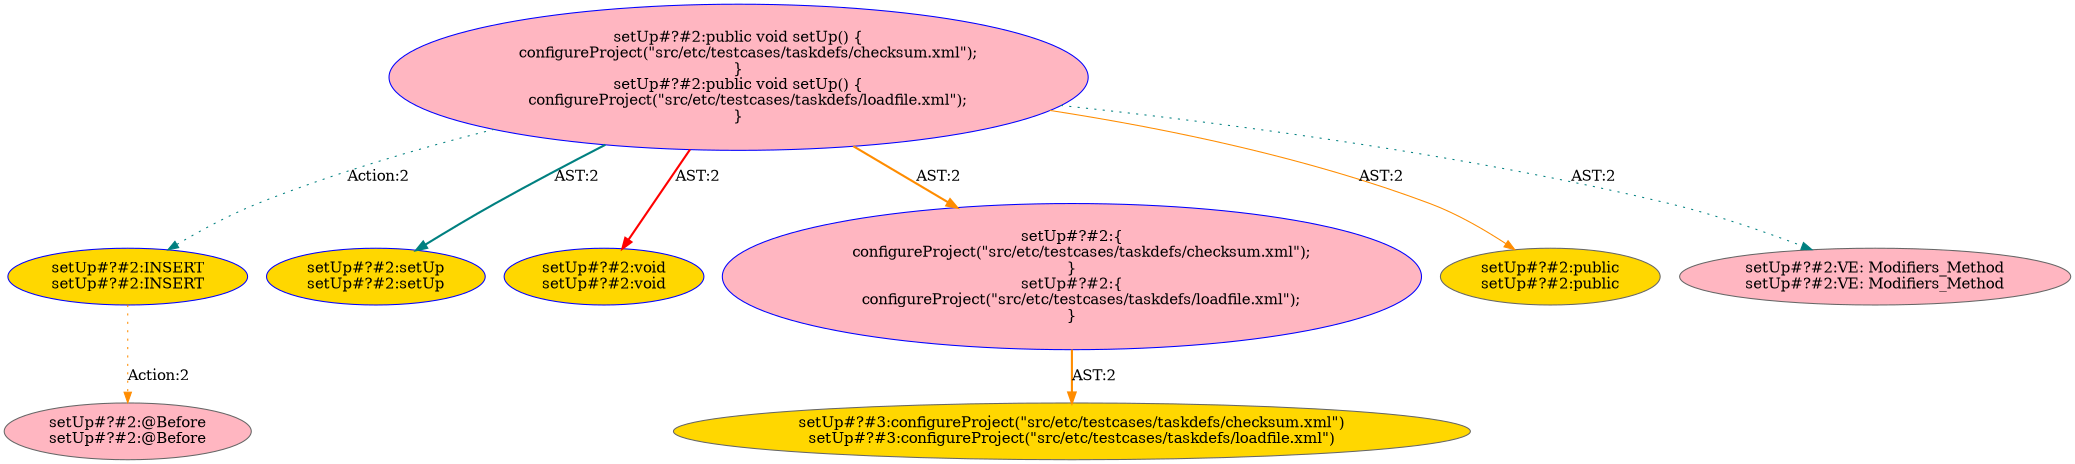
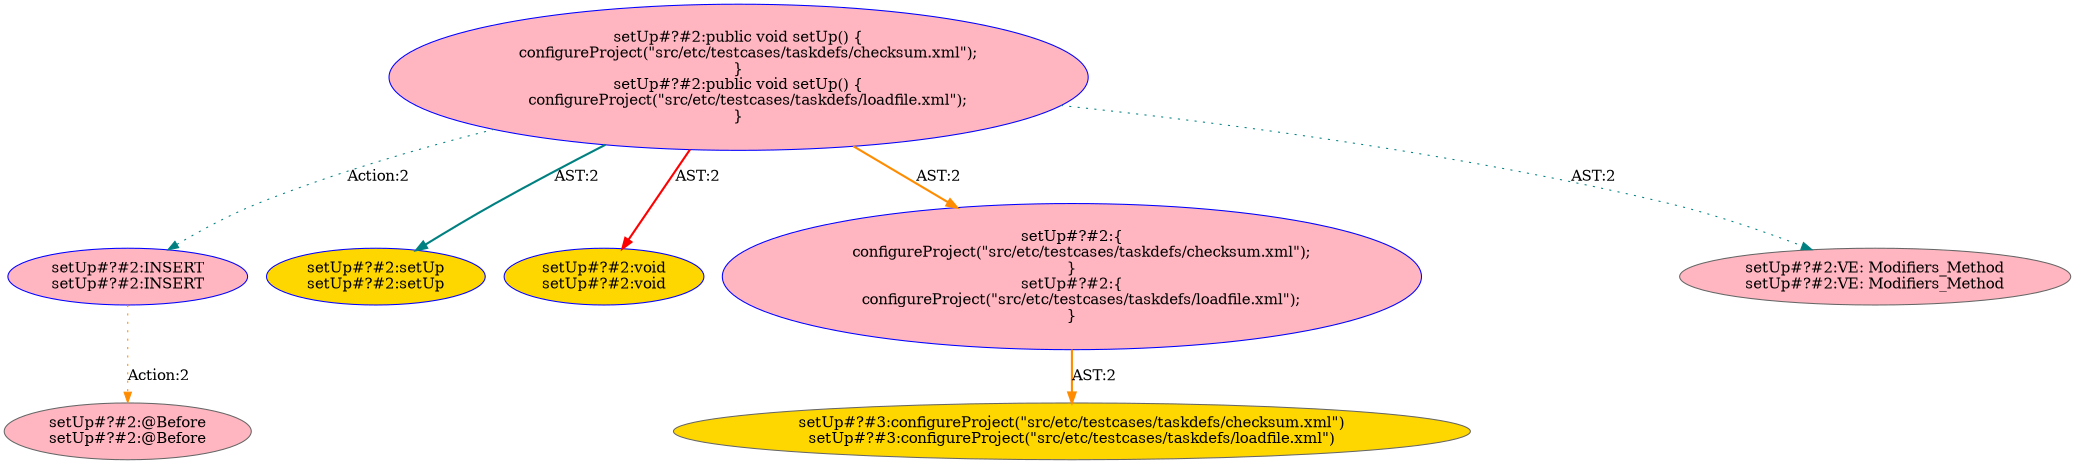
(128, 277) -> (128, 277)
(1550, 277) -> none
